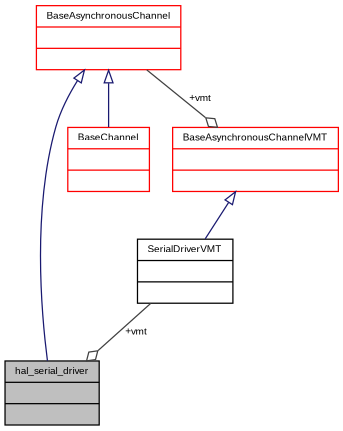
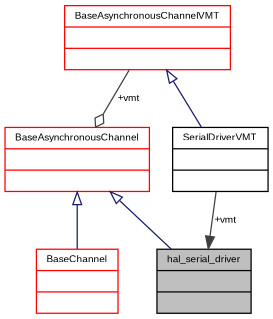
(176, 94) -> (116, 92)
(124, 327) -> (213, 214)
